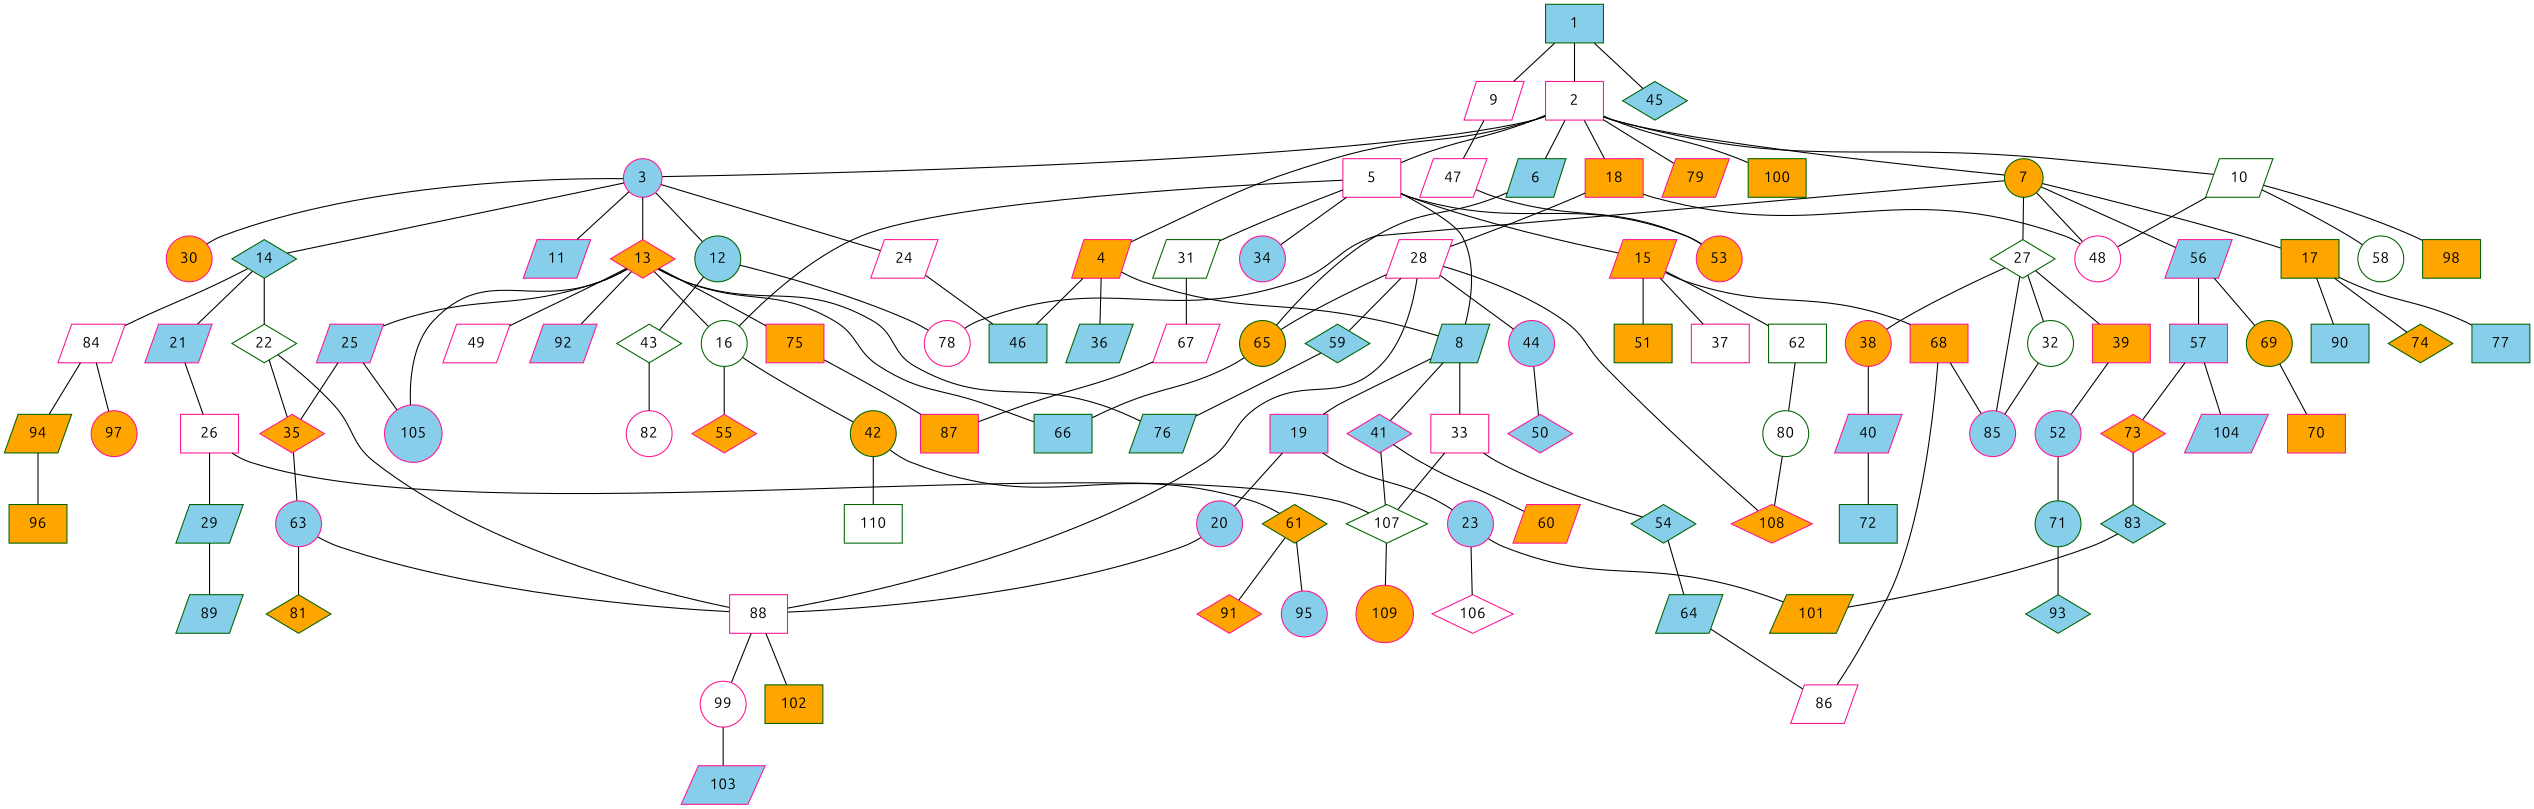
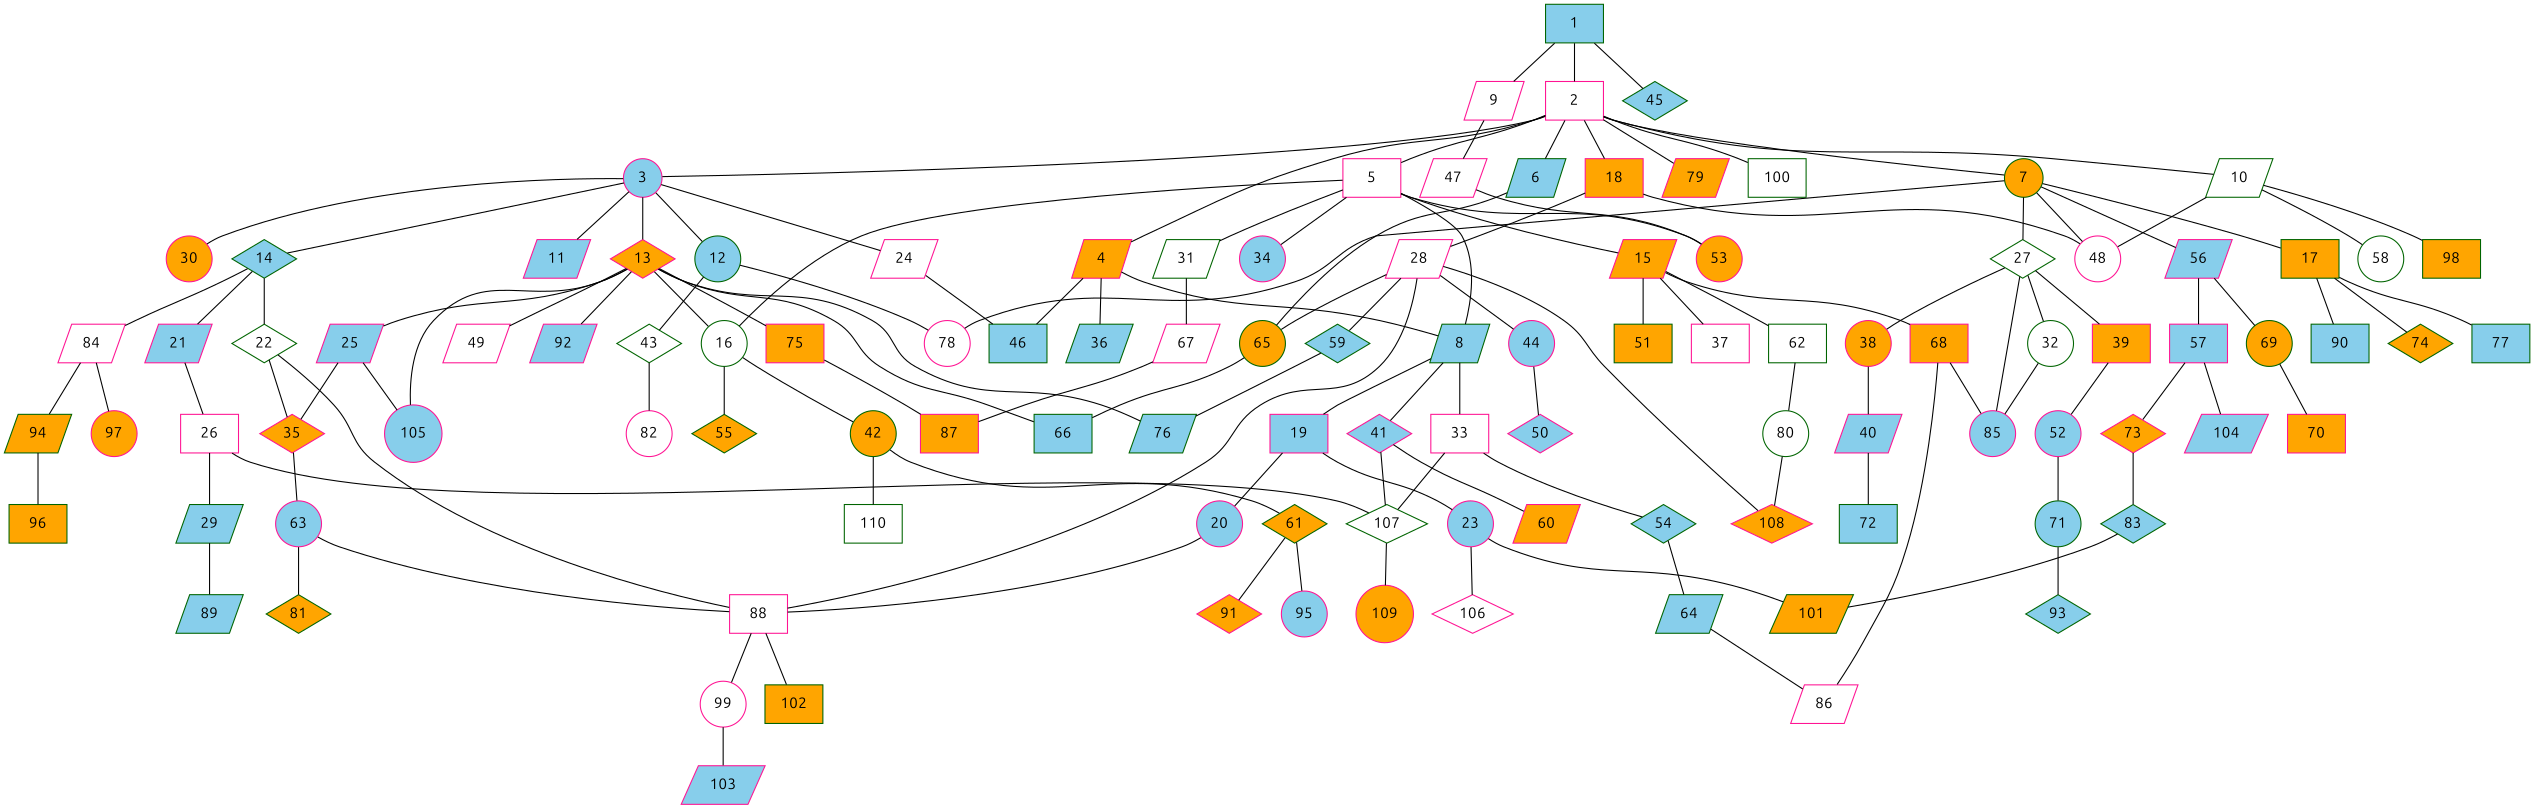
(1777, 178) -> (1777, 178)
(724, 434) -> (724, 434)
